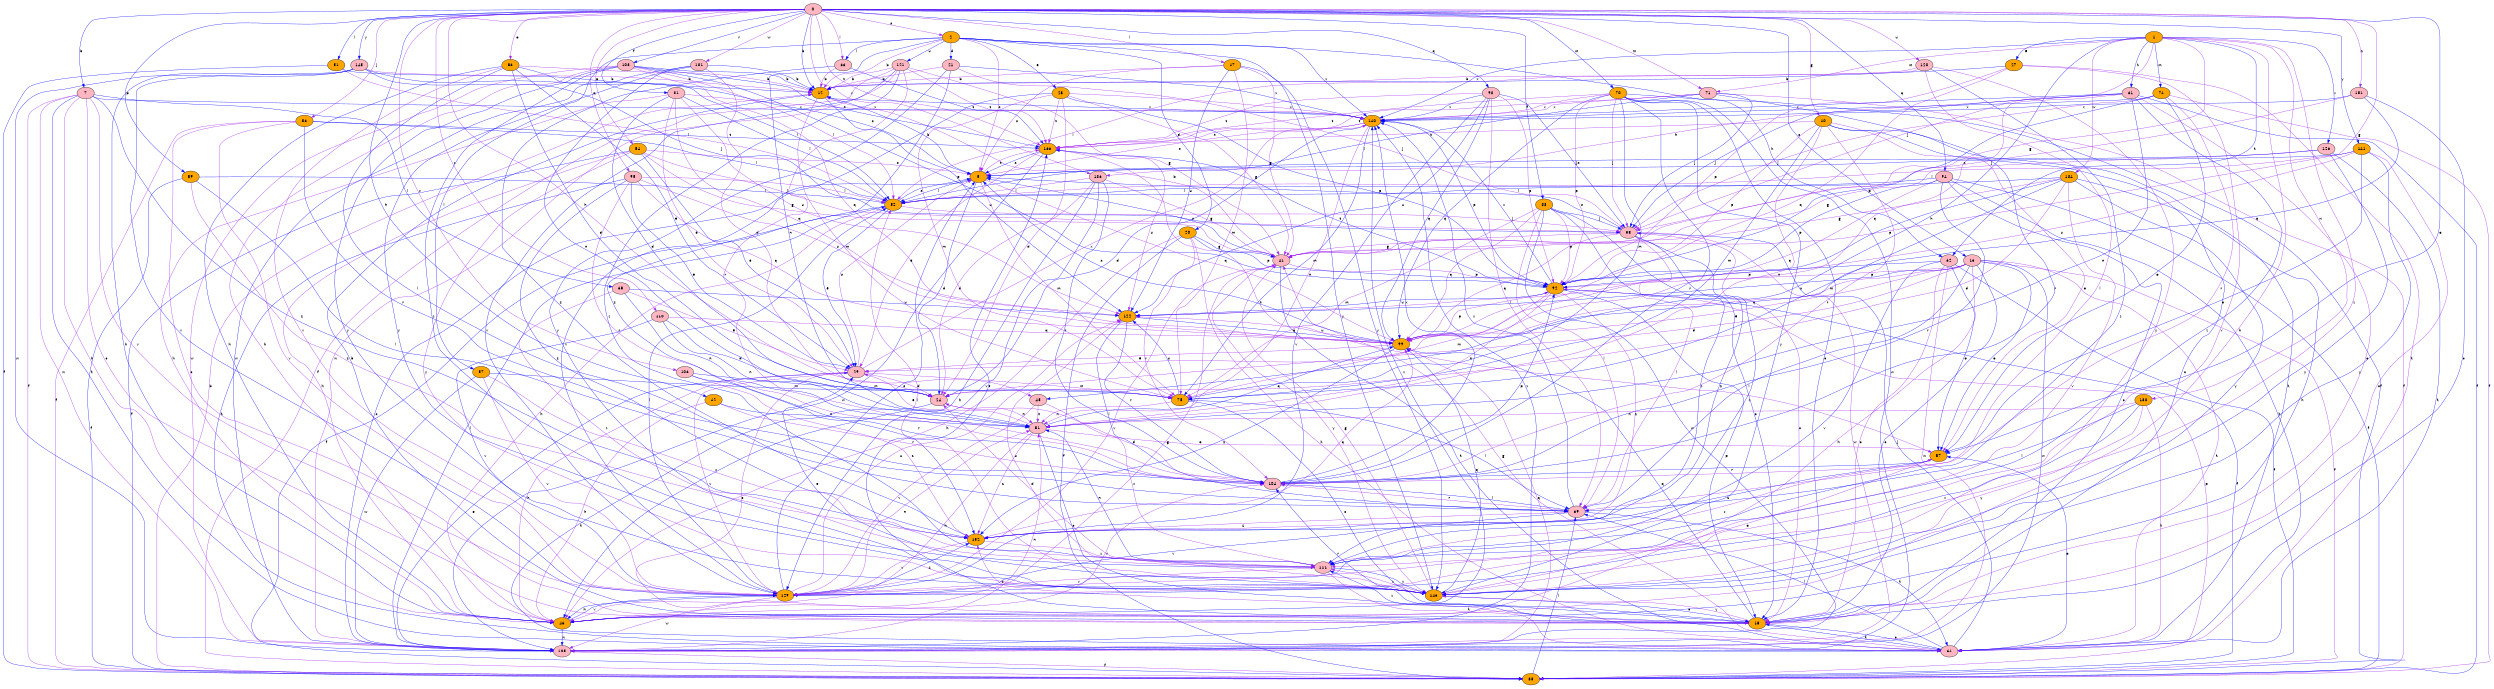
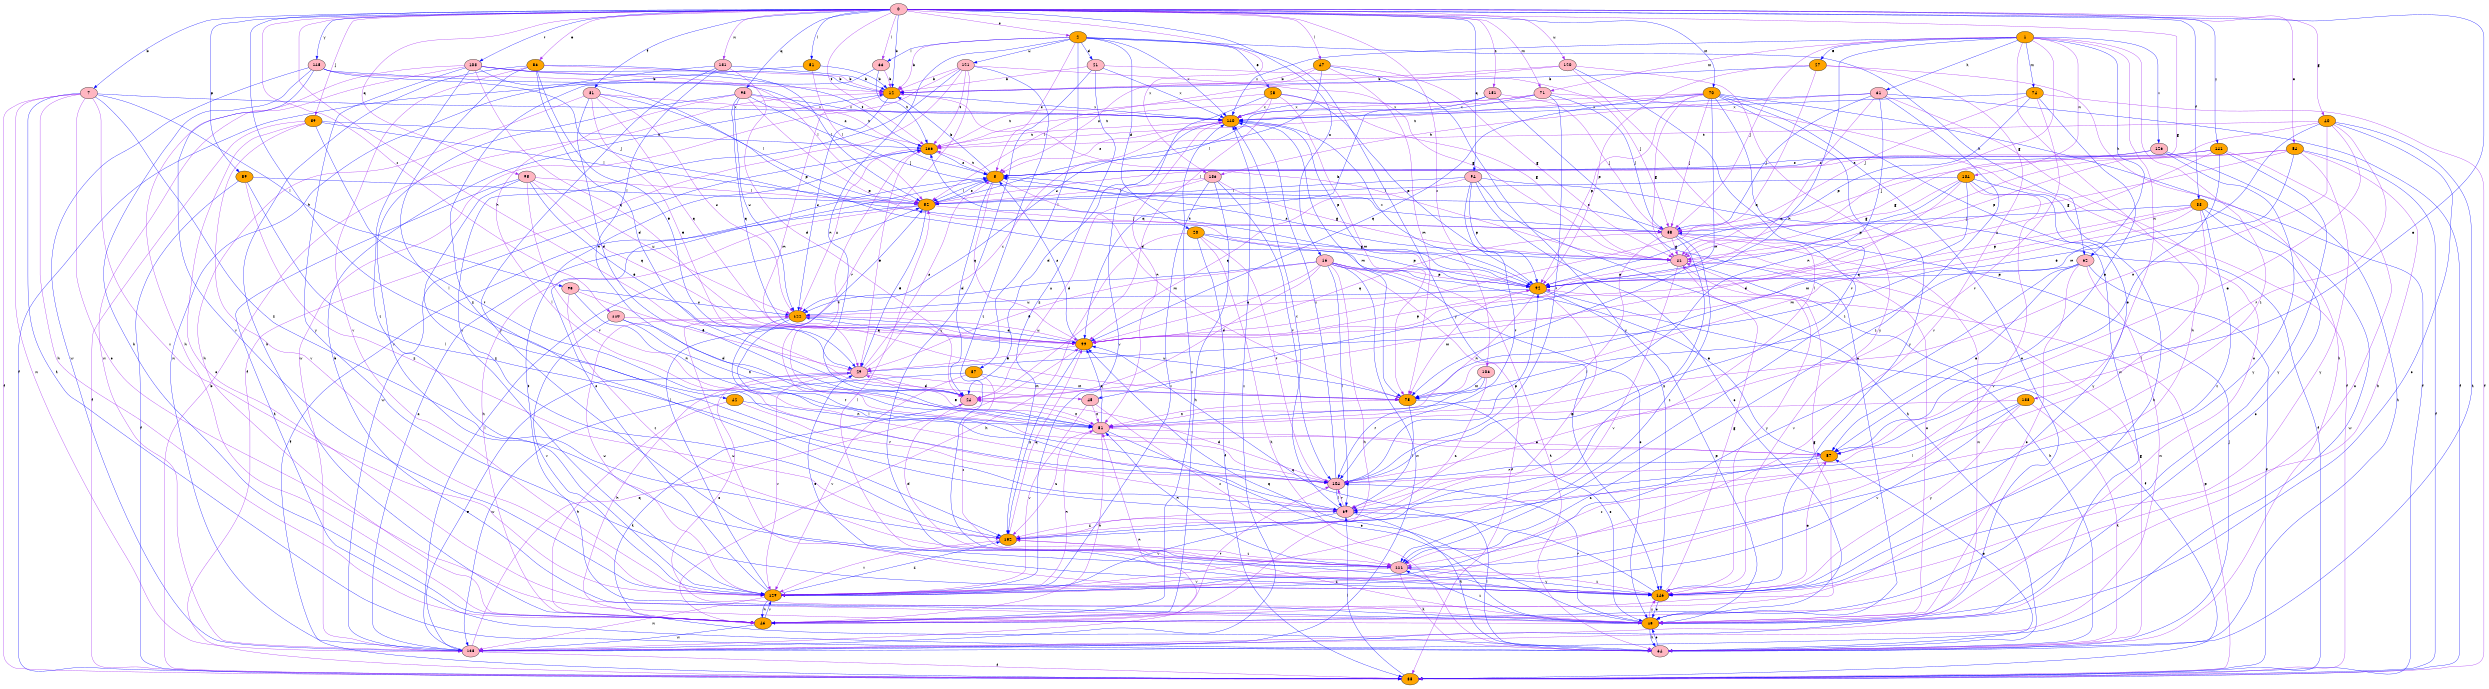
(304, 121) -> (313, 121)
none -> (1655, 166)
(621, 288) -> (570, 288)
